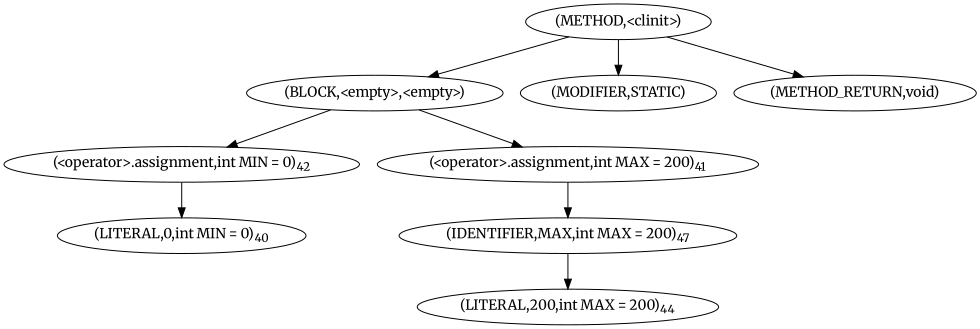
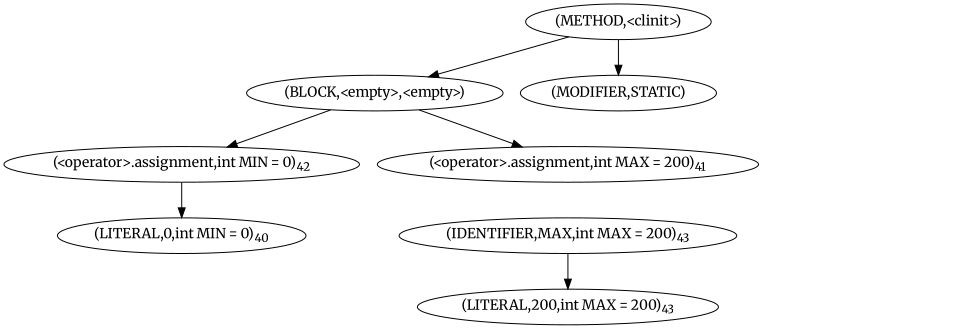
(855, 93) -> none
(568, 195) -> none
(683, 234) -> (683, 234)
(668, 306) -> (668, 306)
